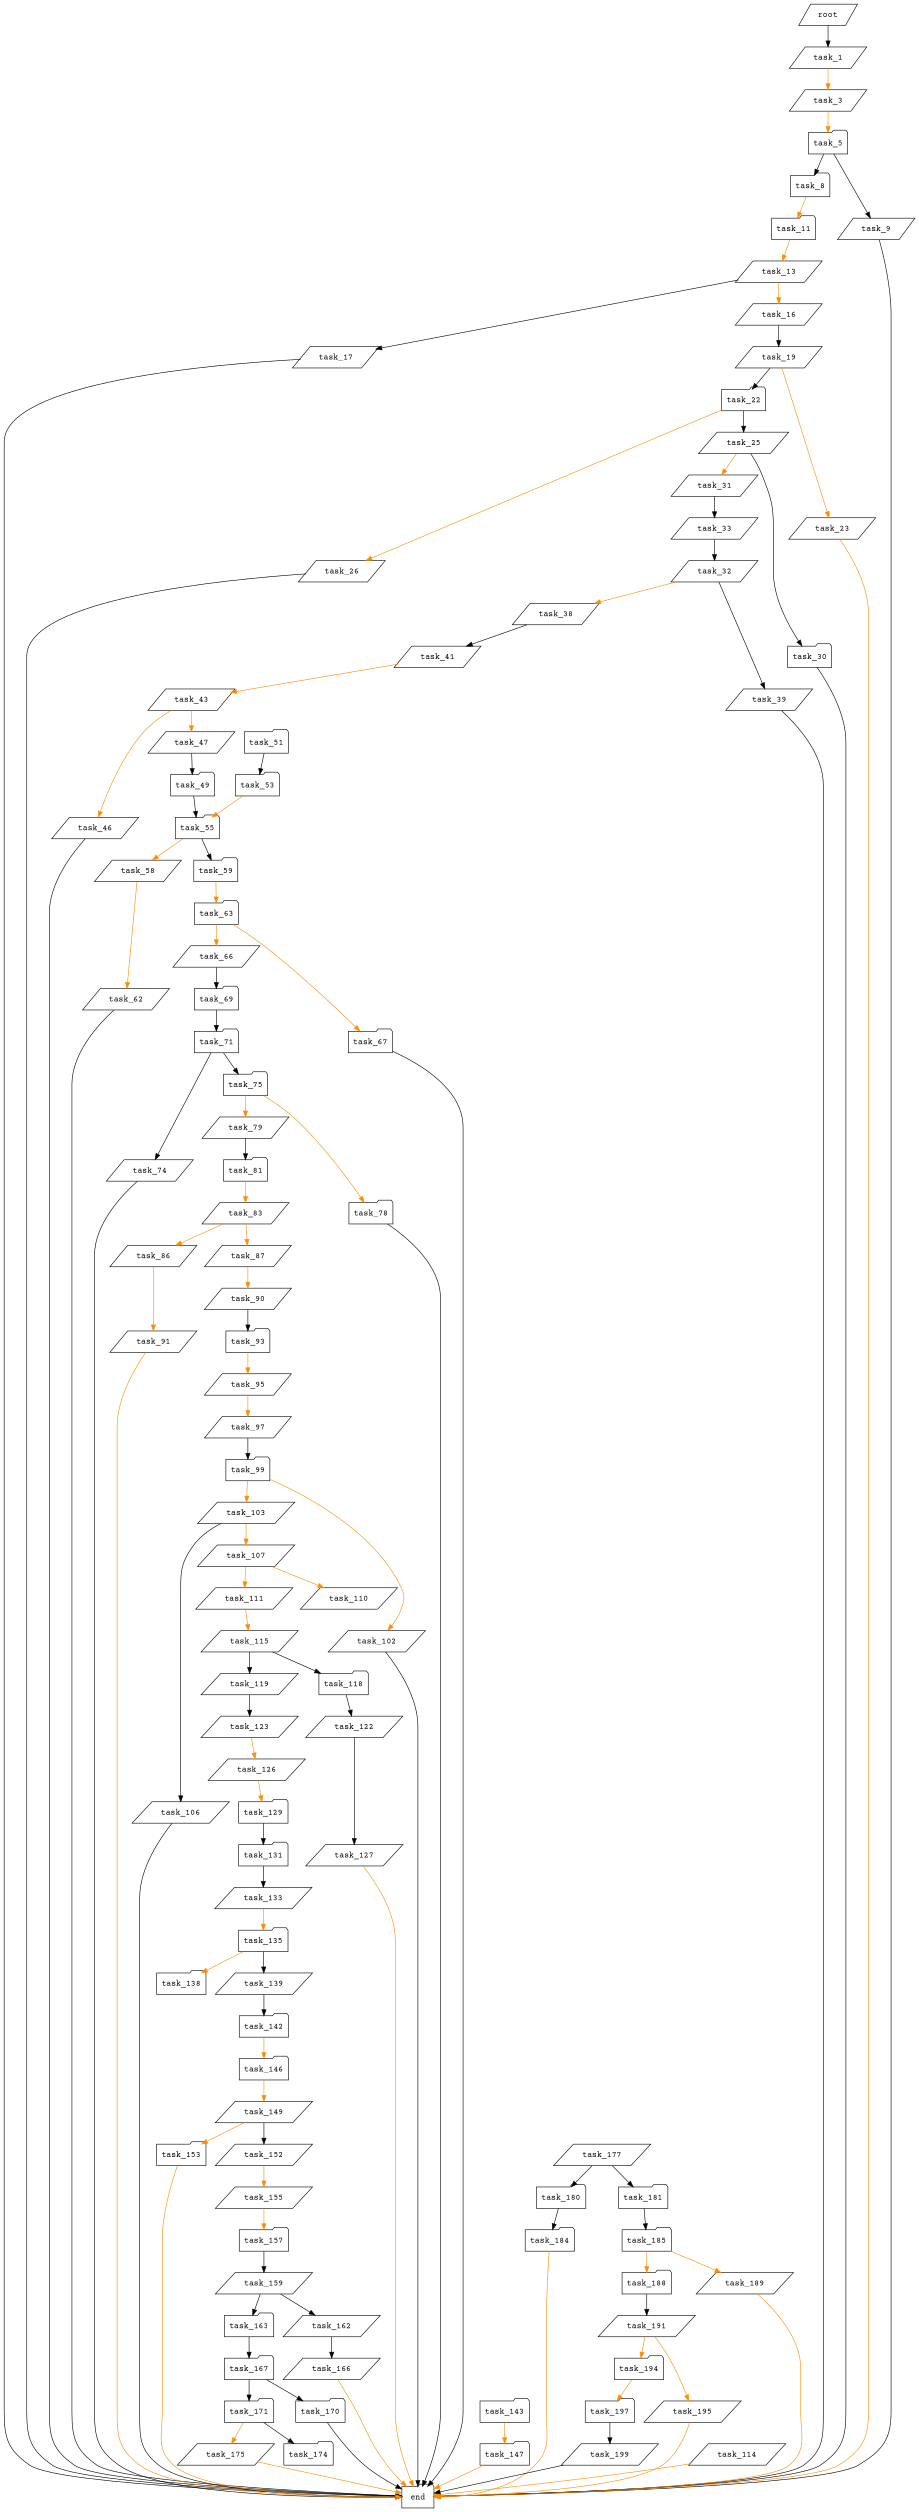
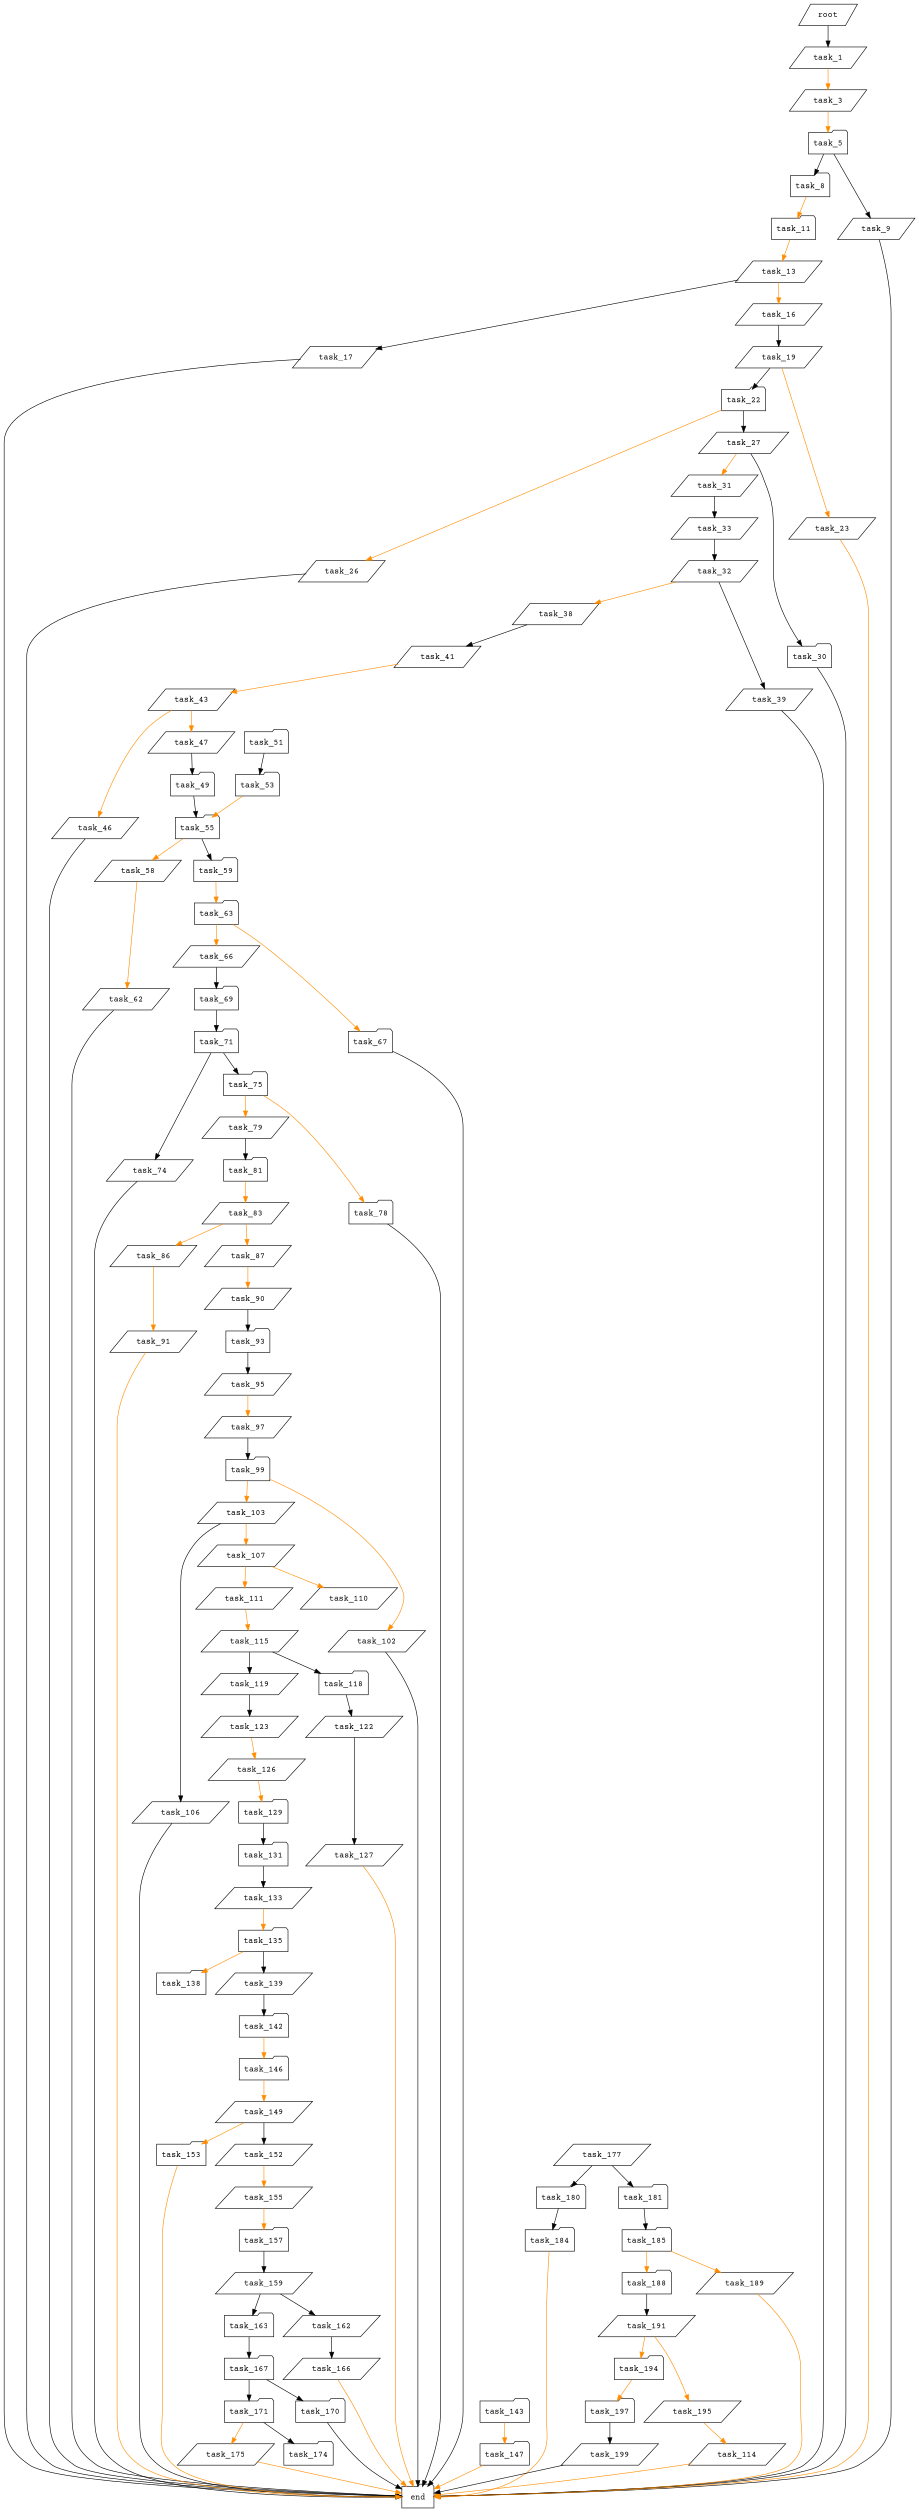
(744, 443) -> (744, 443)
(248, 1360) -> (248, 1360)
(578, 2487) -> (713, 2431)
